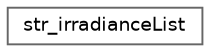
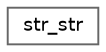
(105, 26) -> (53, 26)
